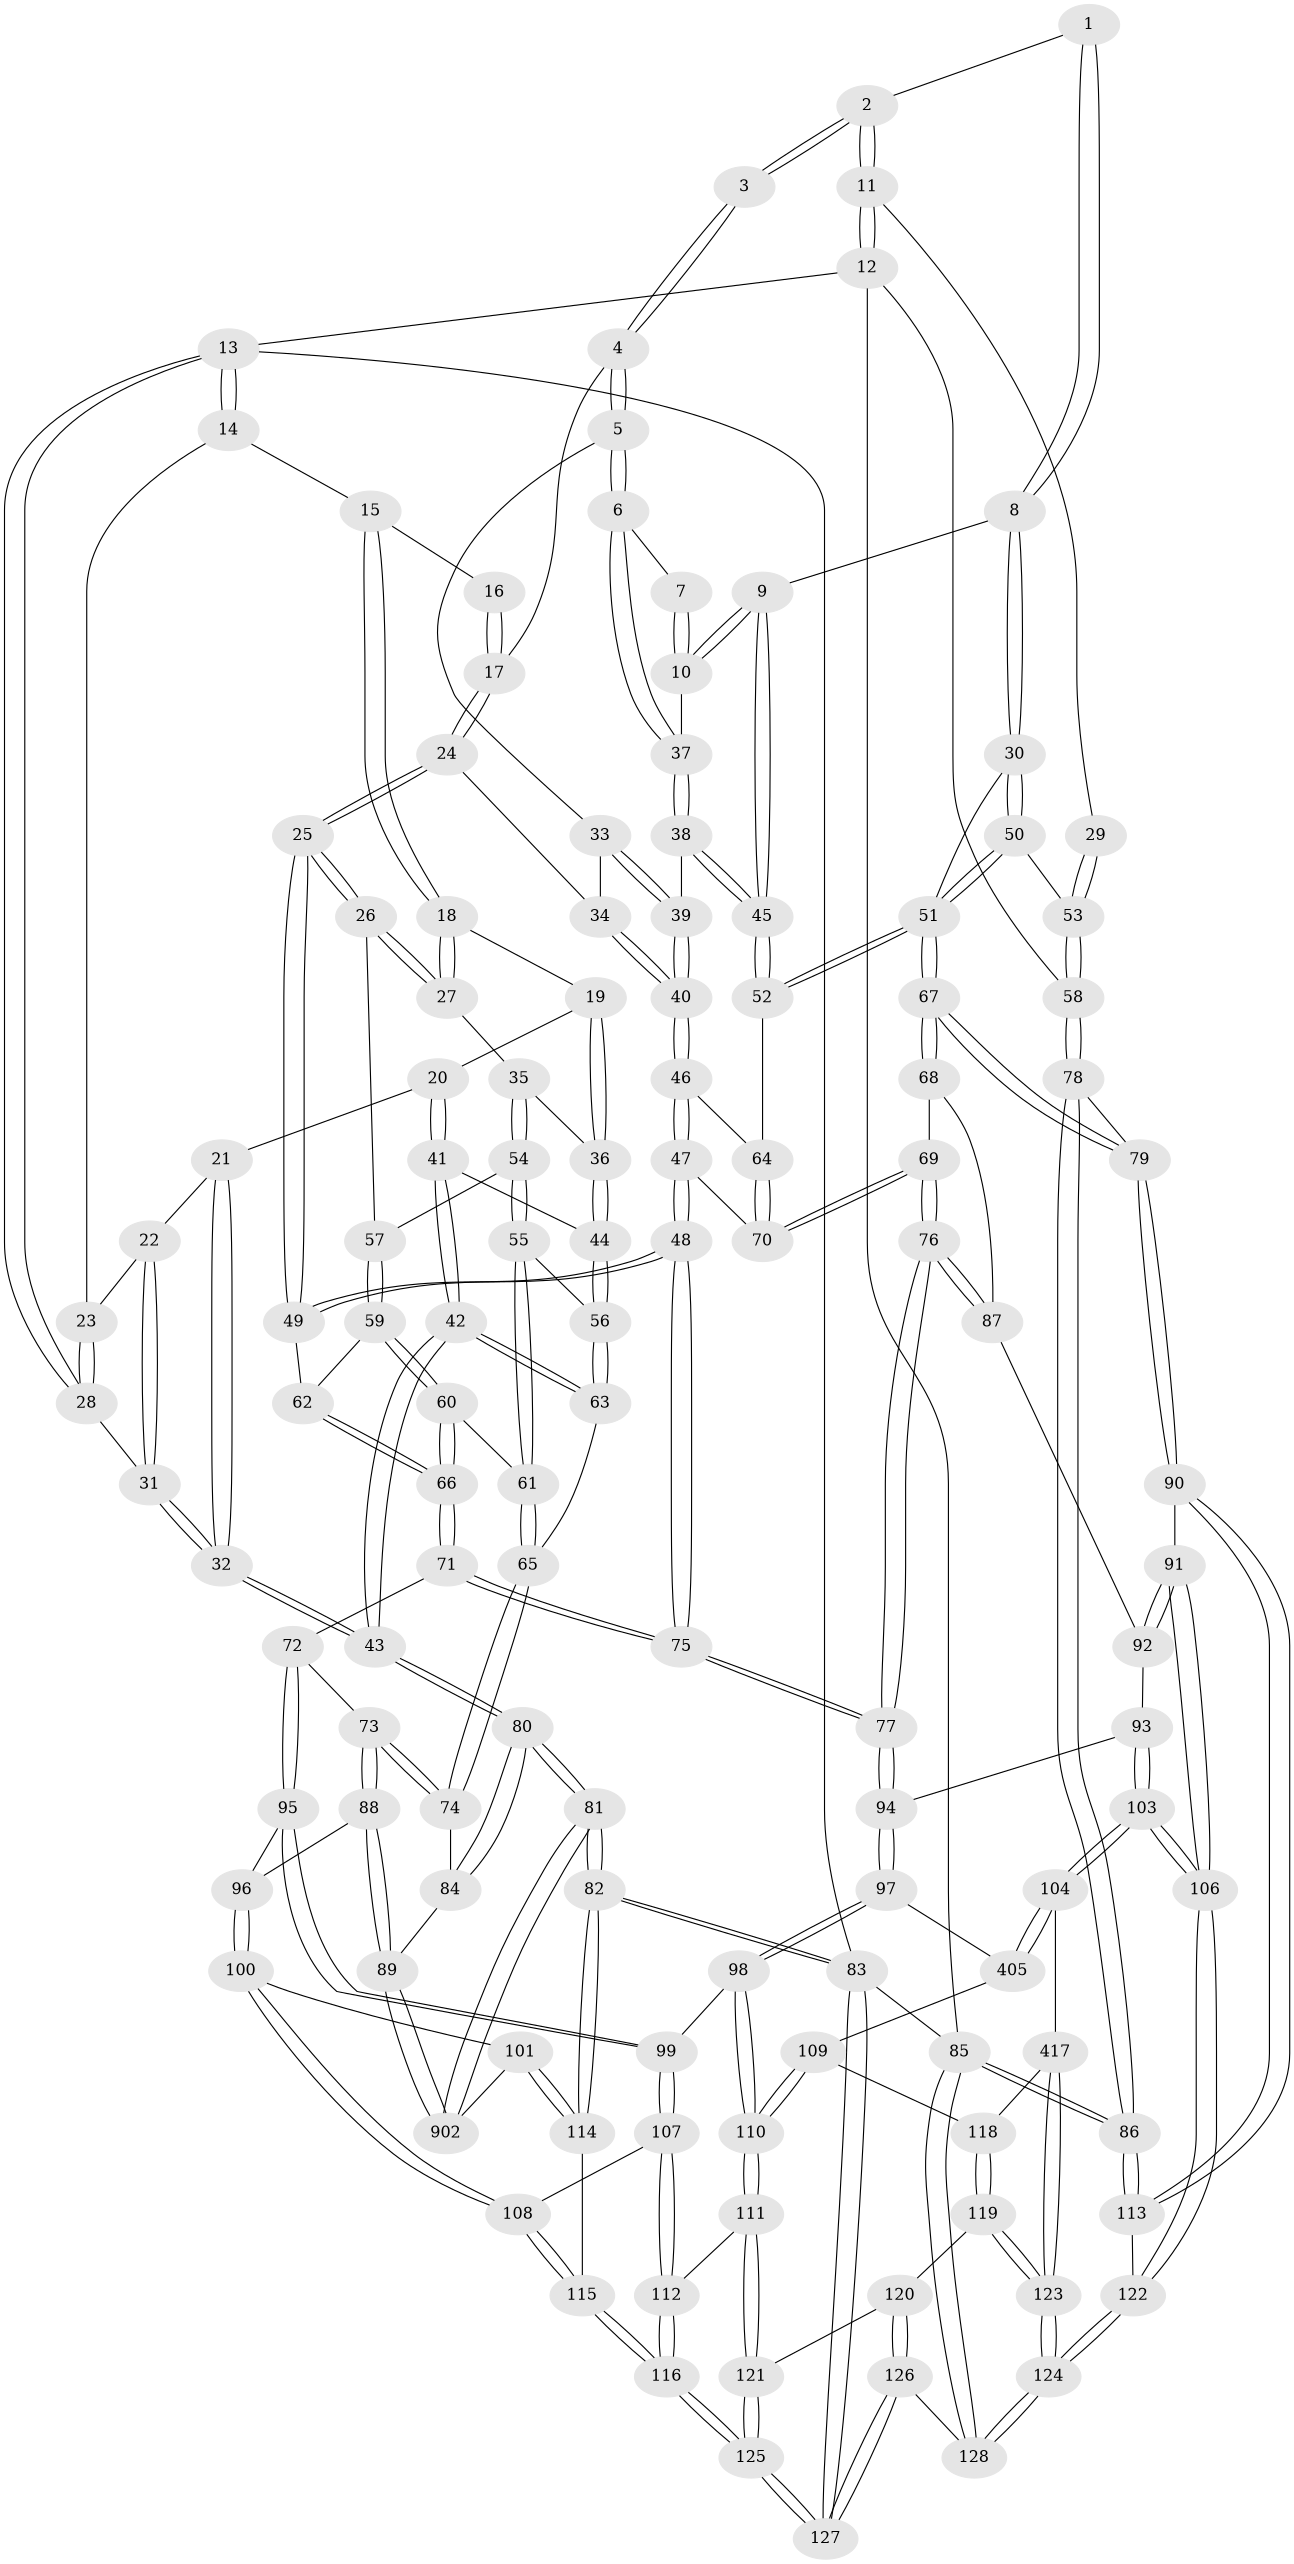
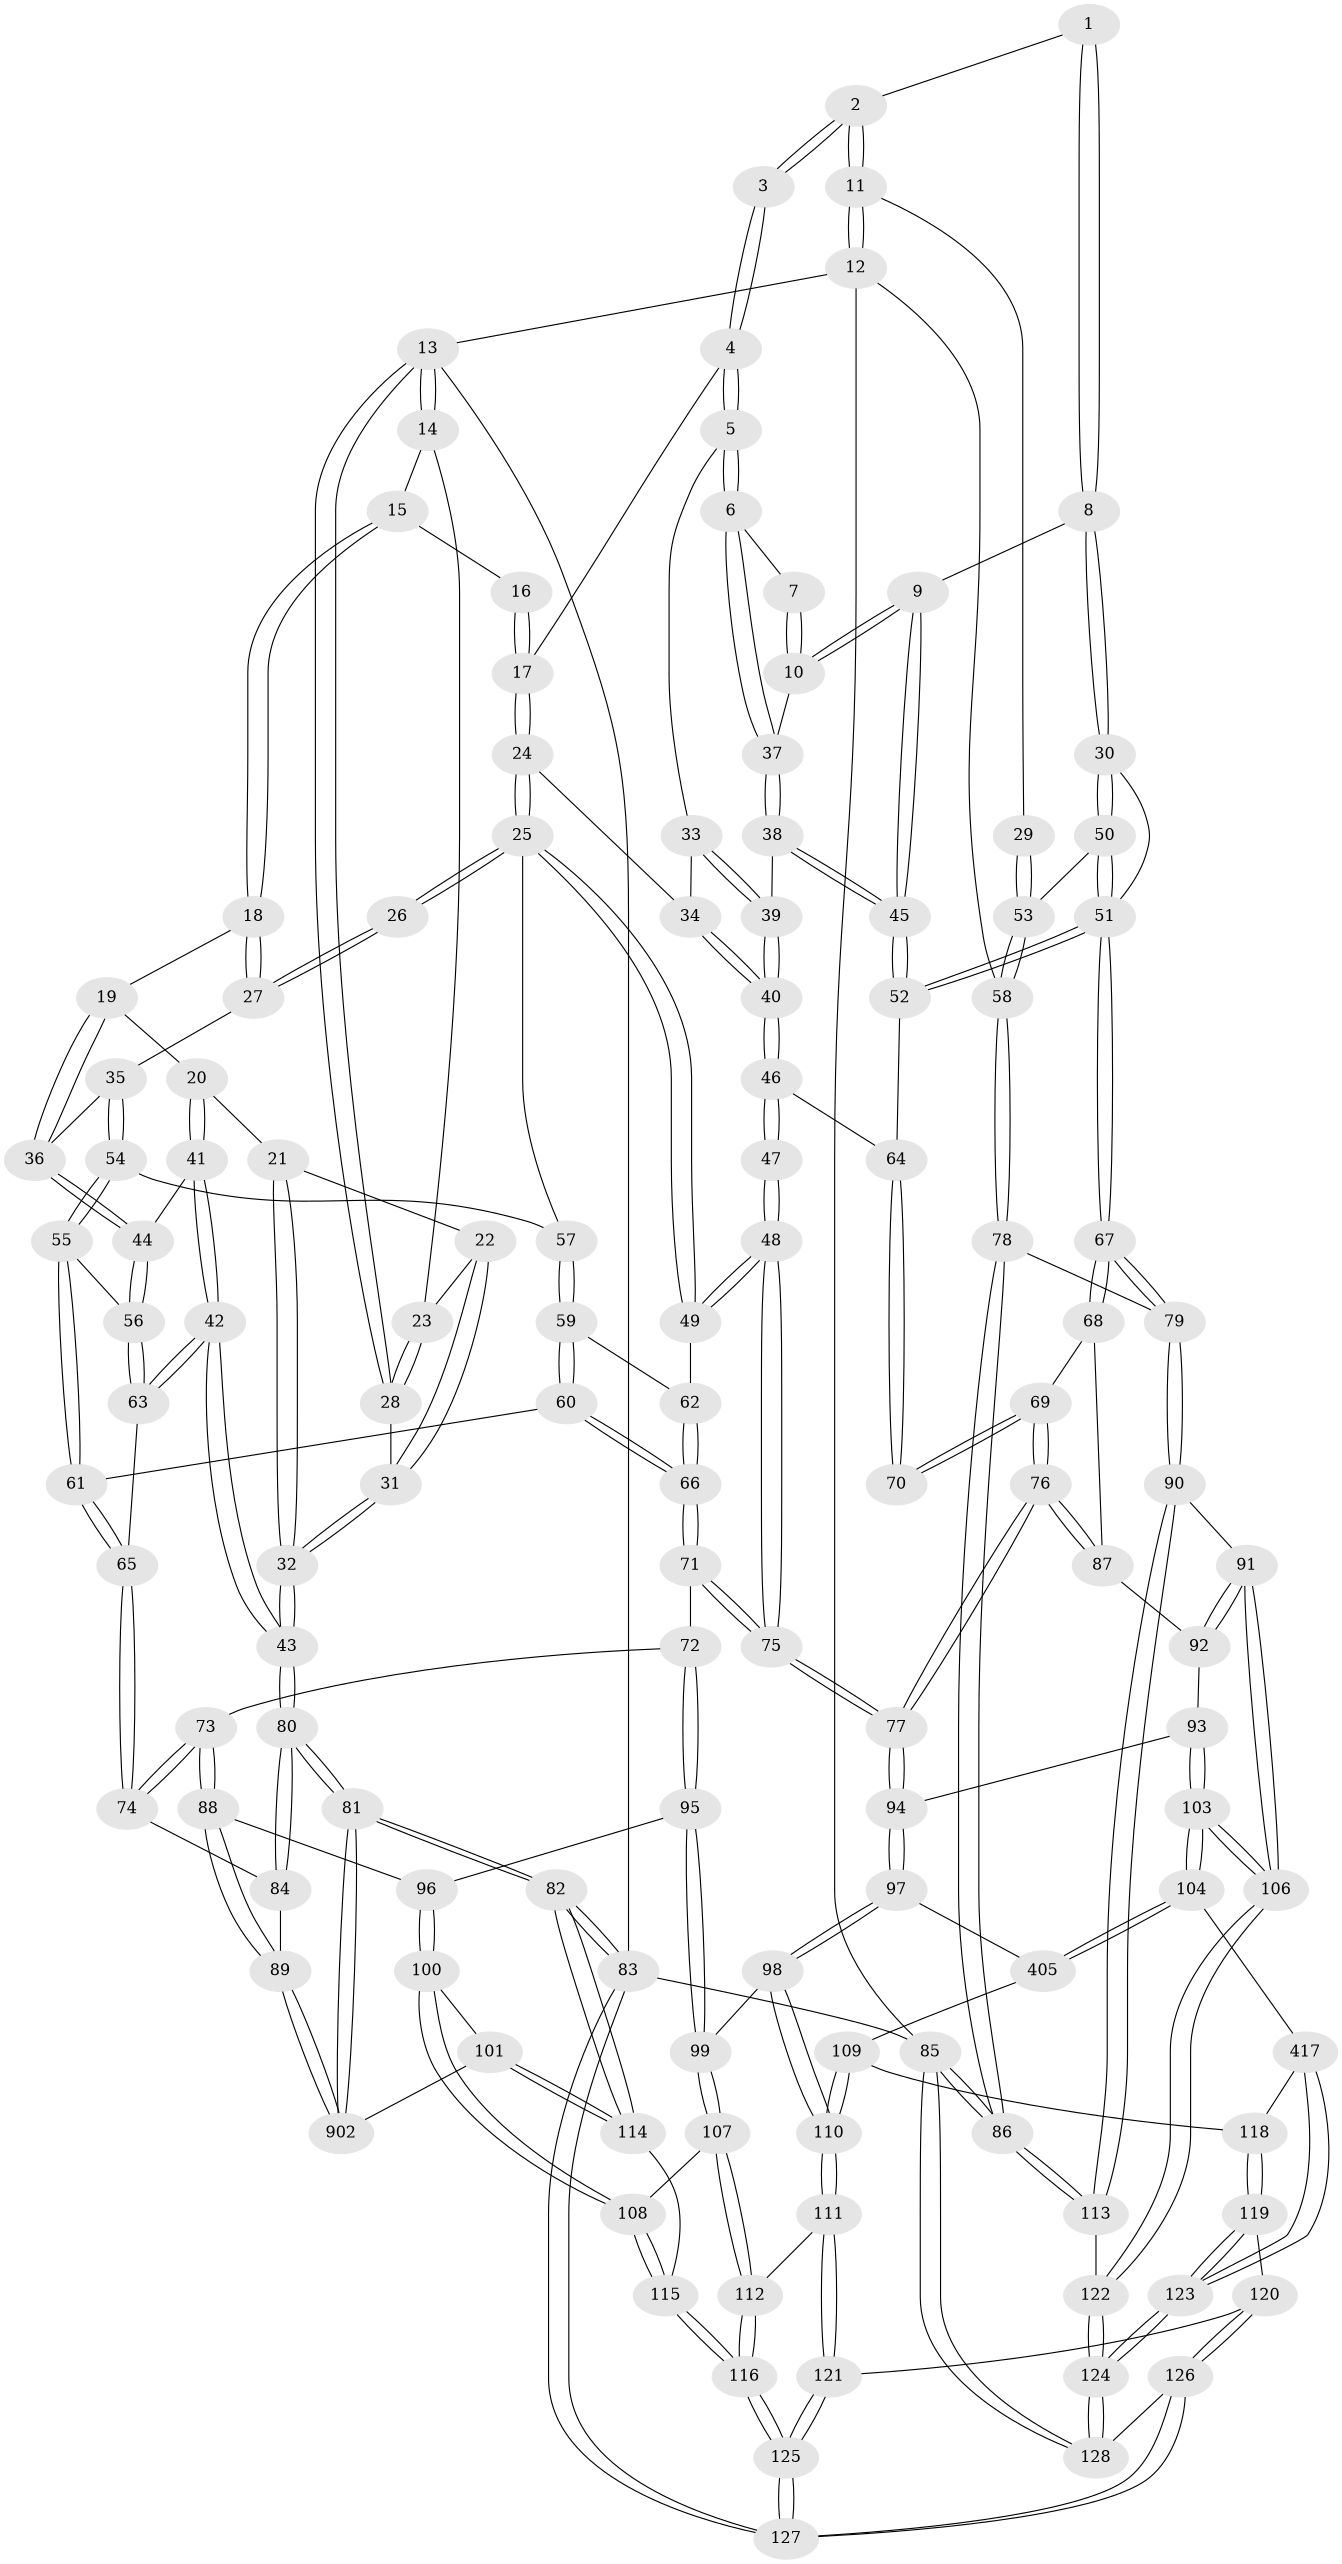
(371, 1079) -> (523, 1041)
(722, 1201) -> none
